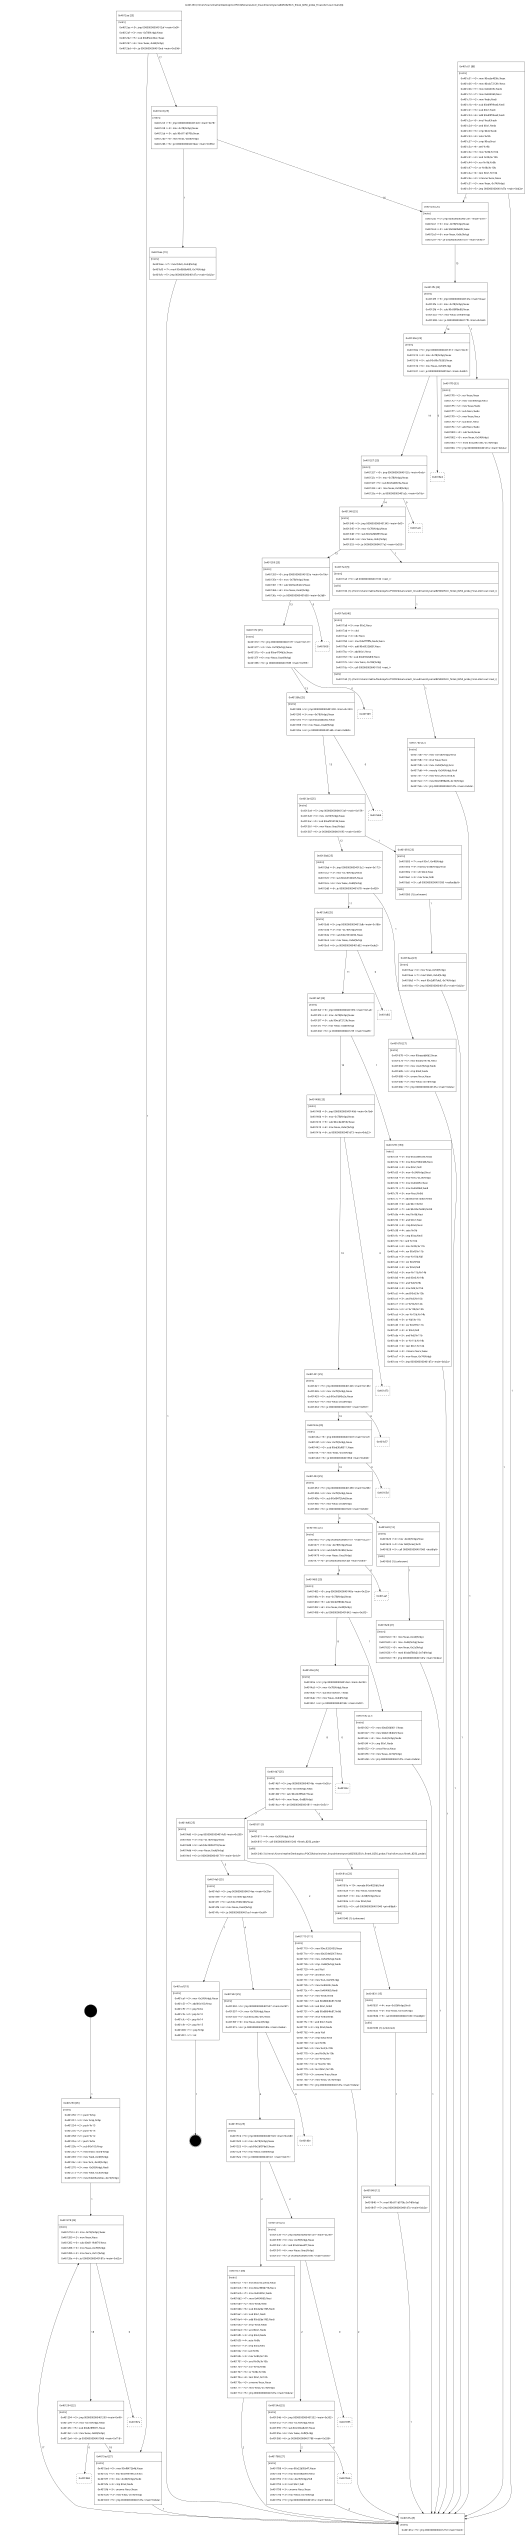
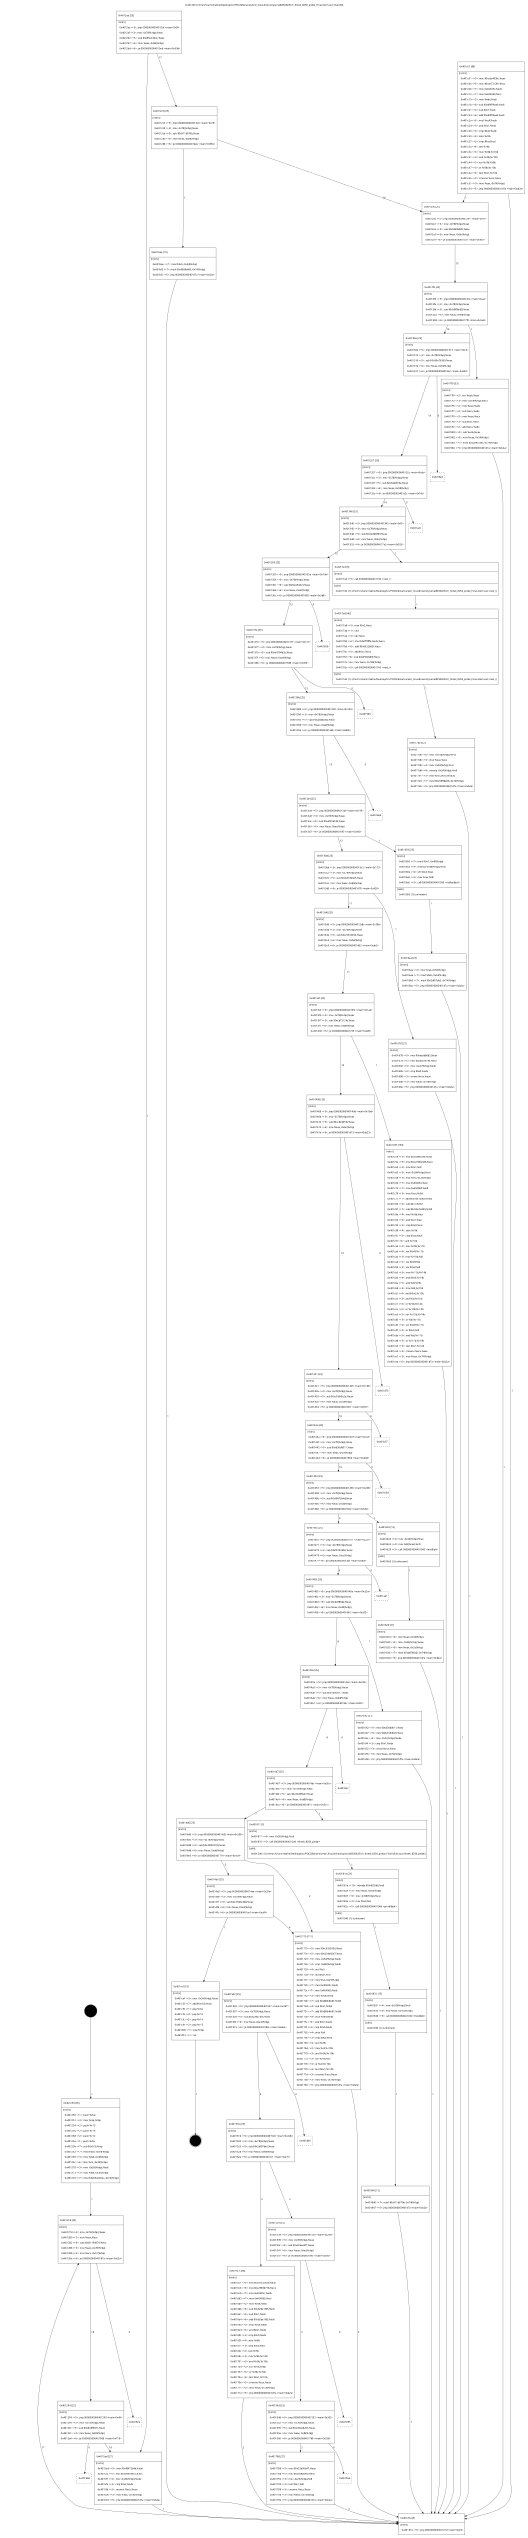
(384, 1015) -> none
(248, 1953) -> (283, 1923)
